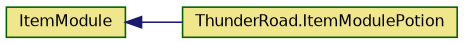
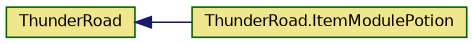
(66, 22) -> (71, 22)
